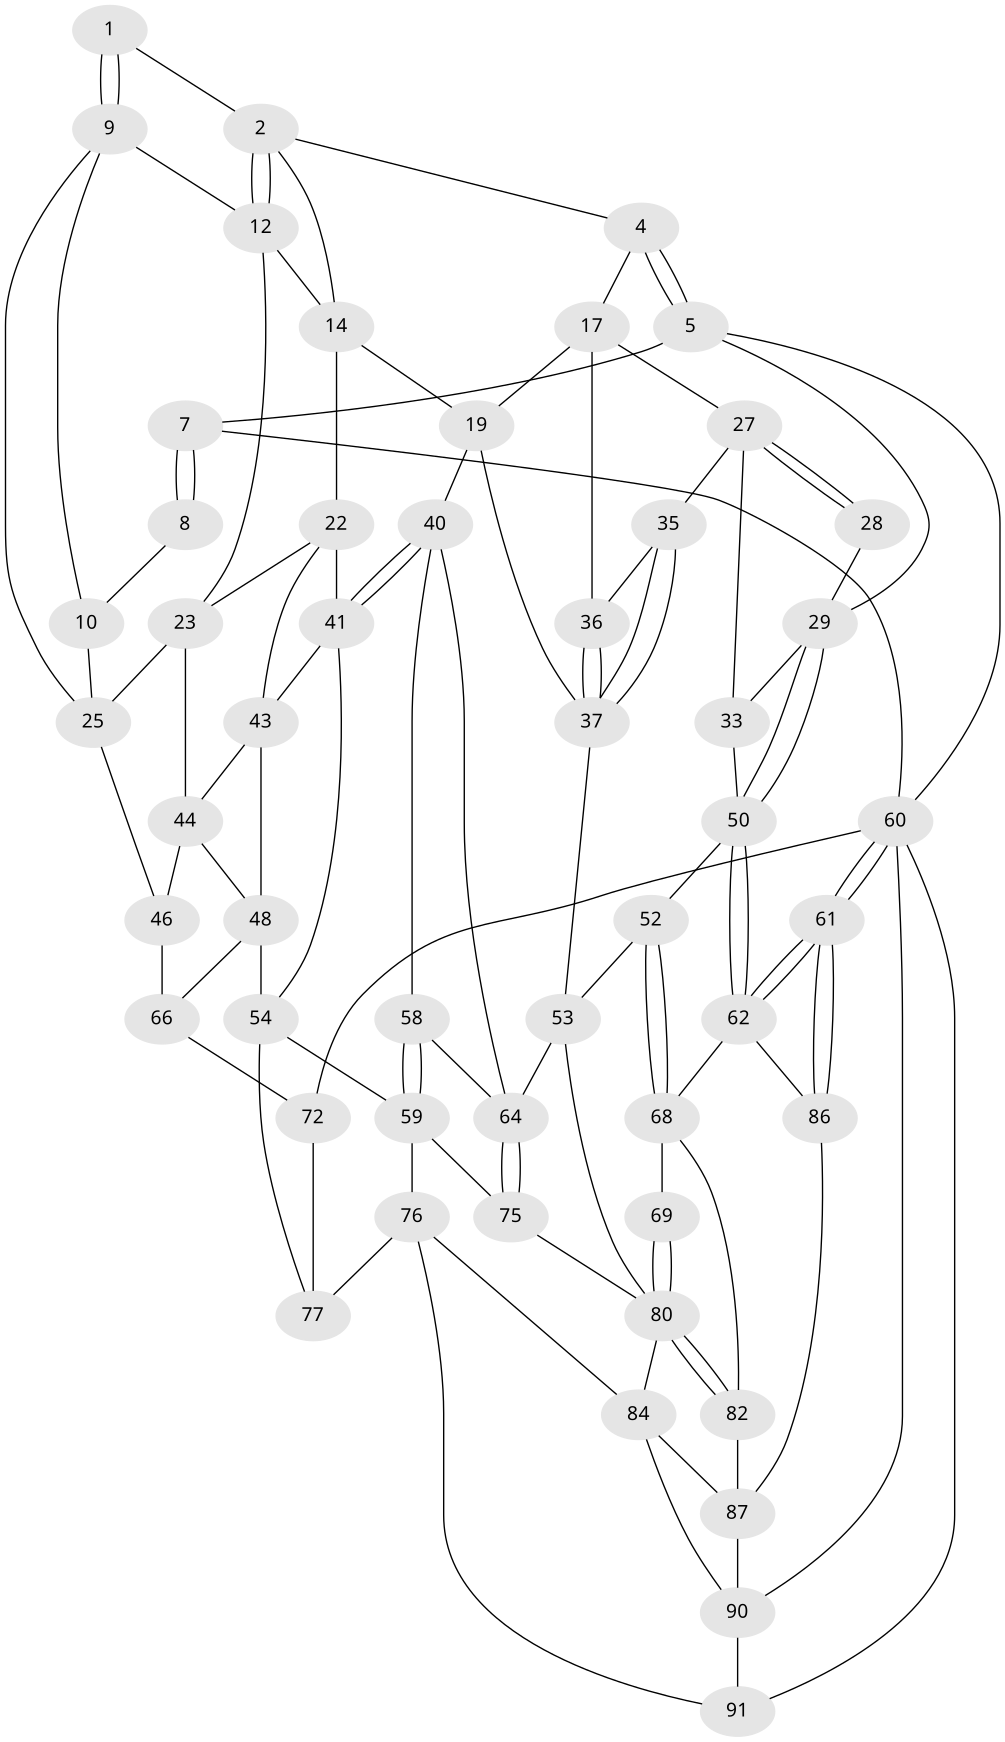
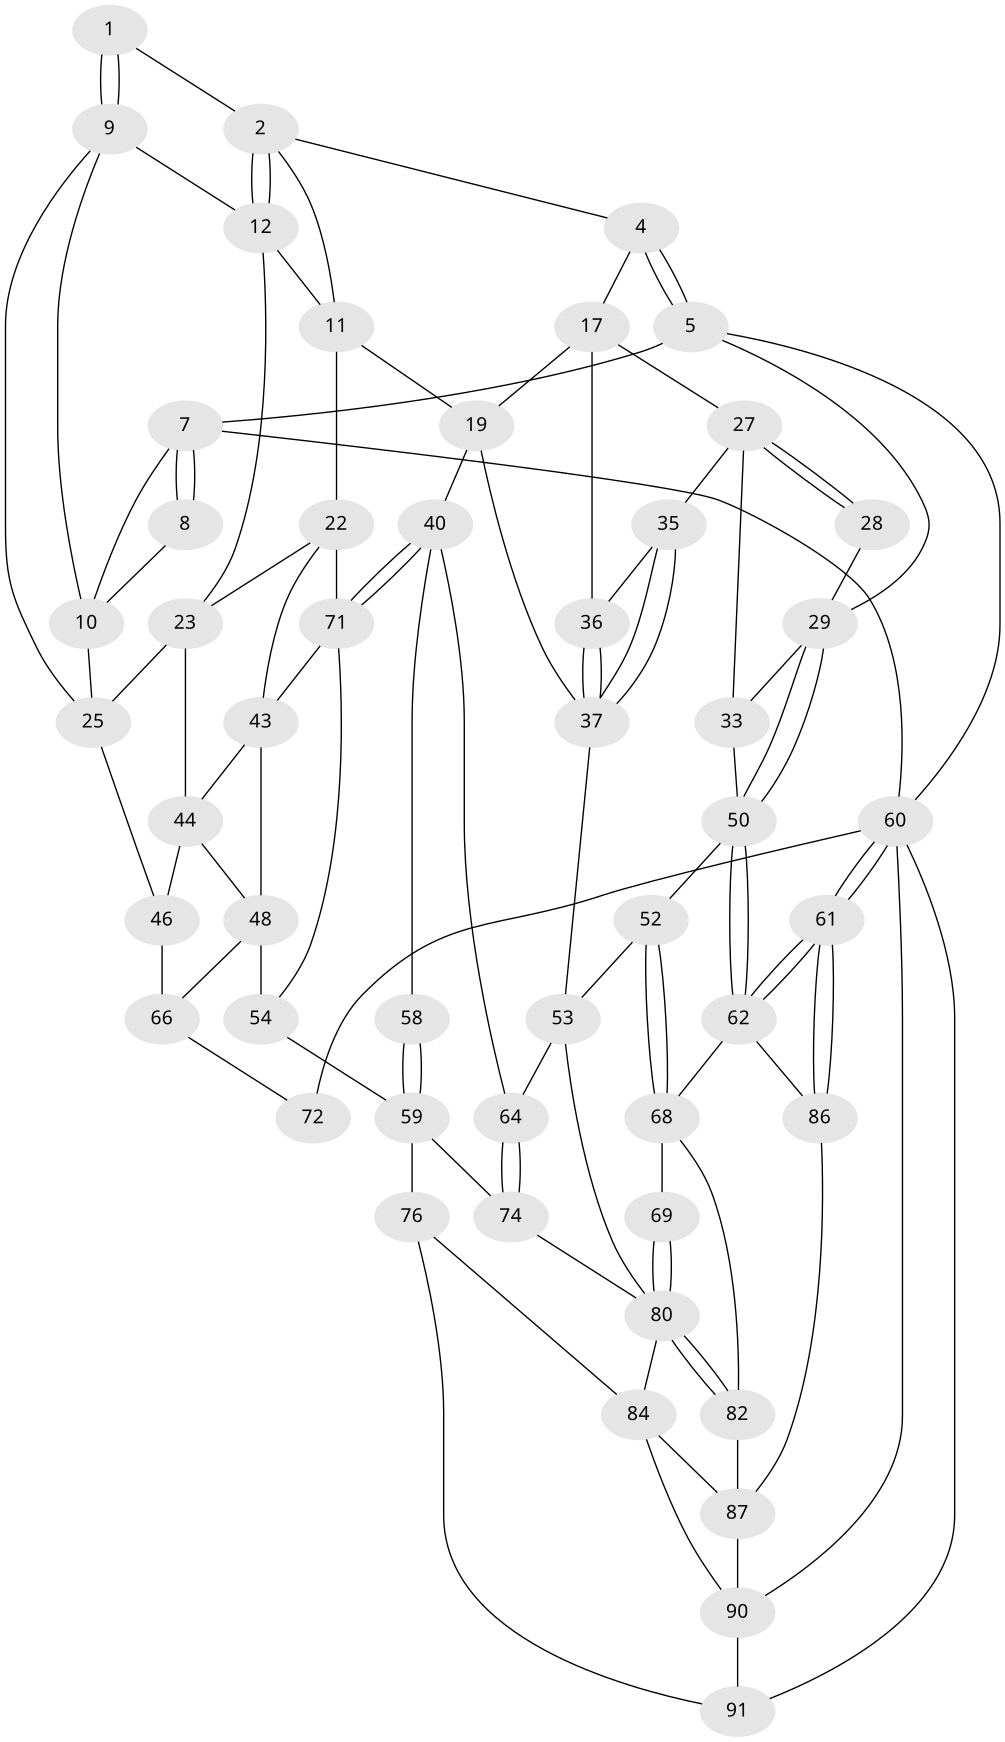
(337, 327) -> (337, 327)
none -> (126, 521)
(337, 624) -> (337, 624)
(461, 1069) -> none
(511, 1217) -> (511, 1217)
(313, 1316) -> none
